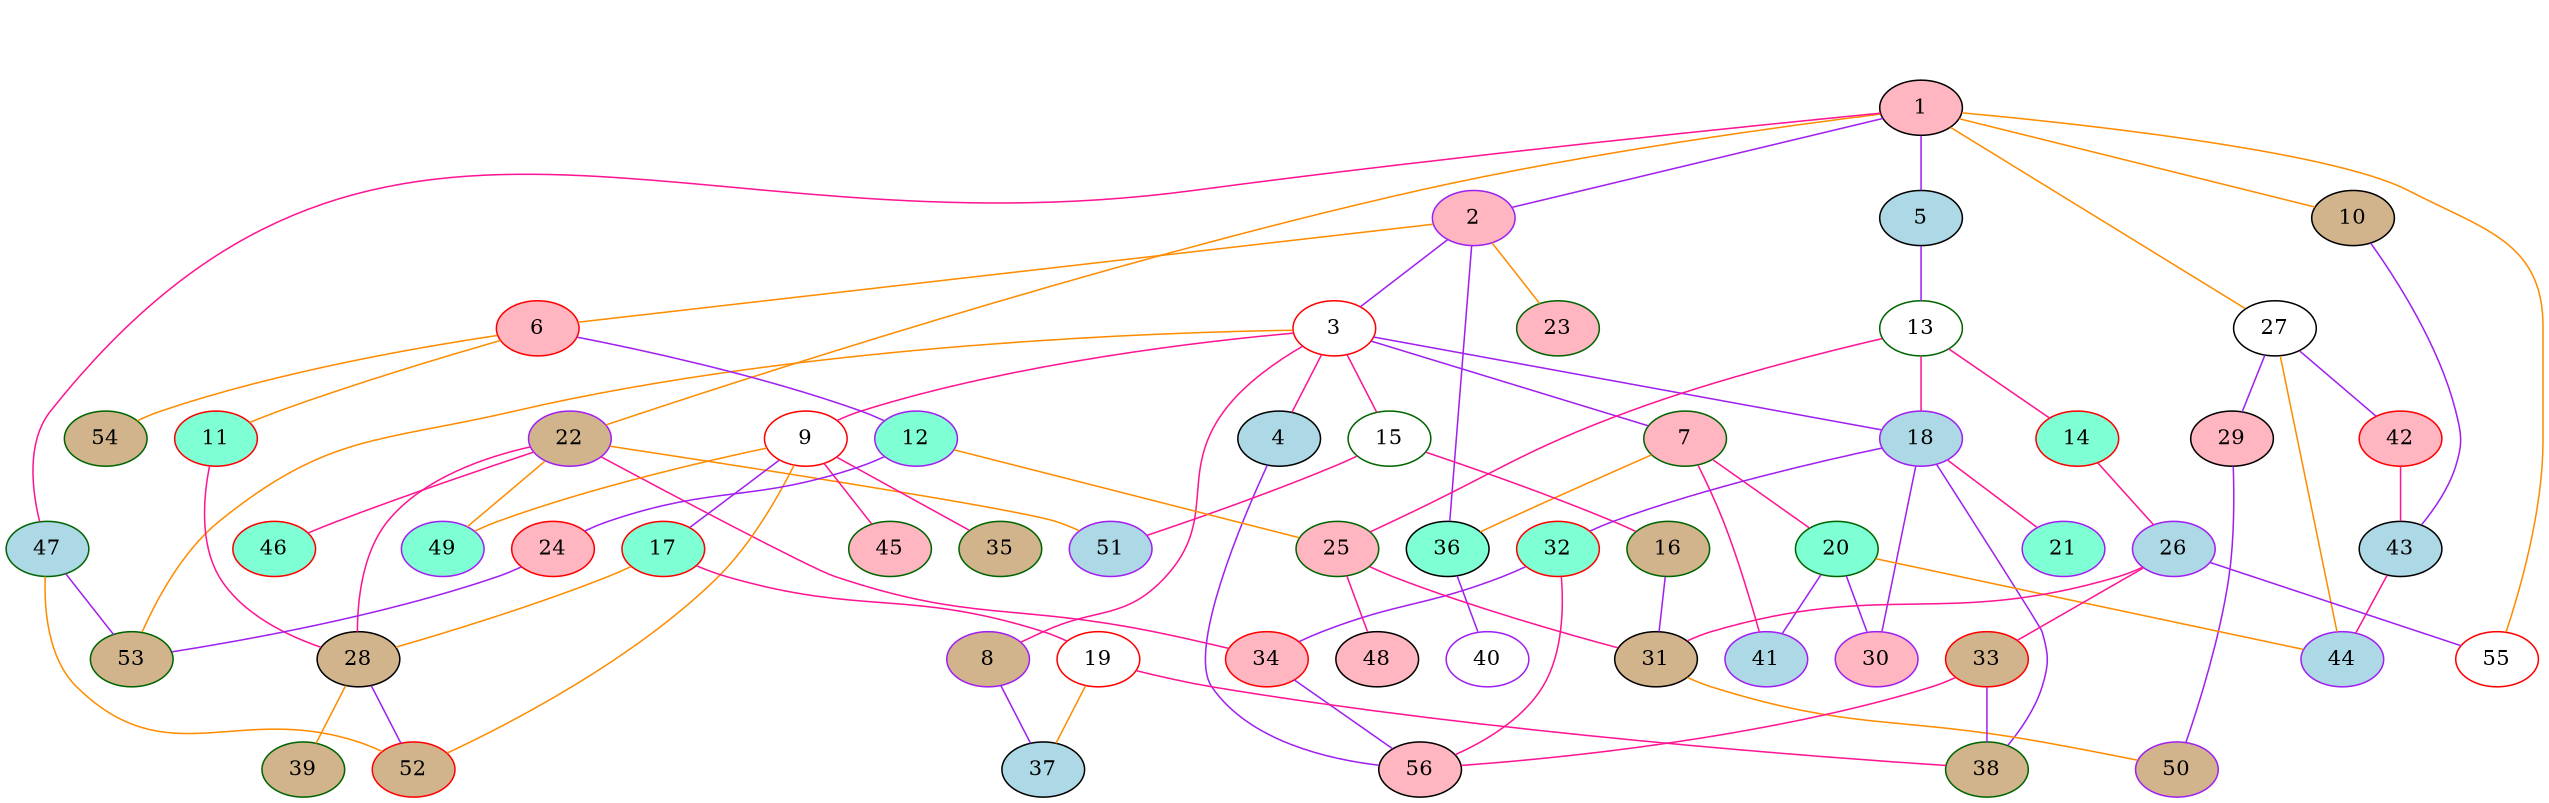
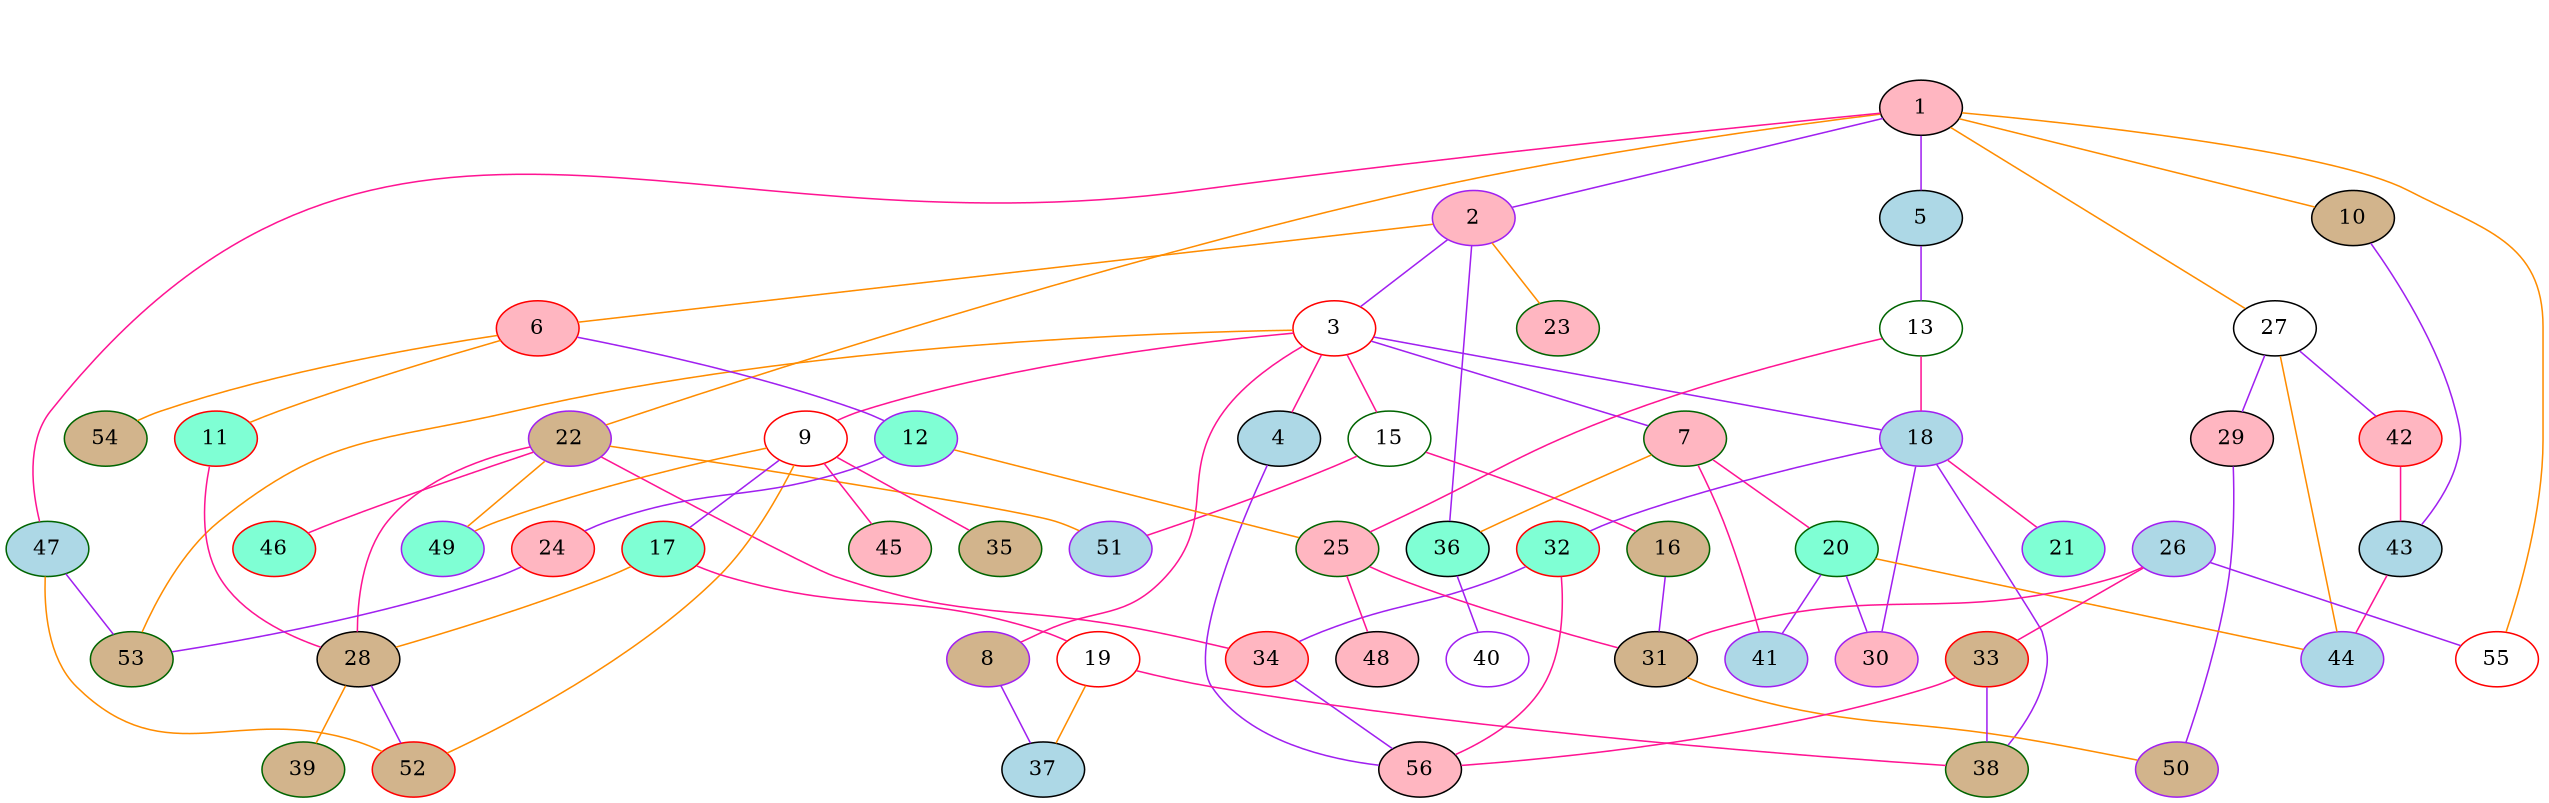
(2077, 439) -> none
